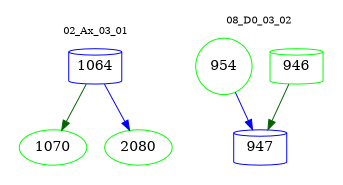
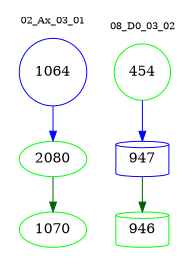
(95, 66) -> (53, 72)
(224, 66) -> (142, 72)
(280, 102) -> (142, 190)
(76, 103) -> (53, 190)
